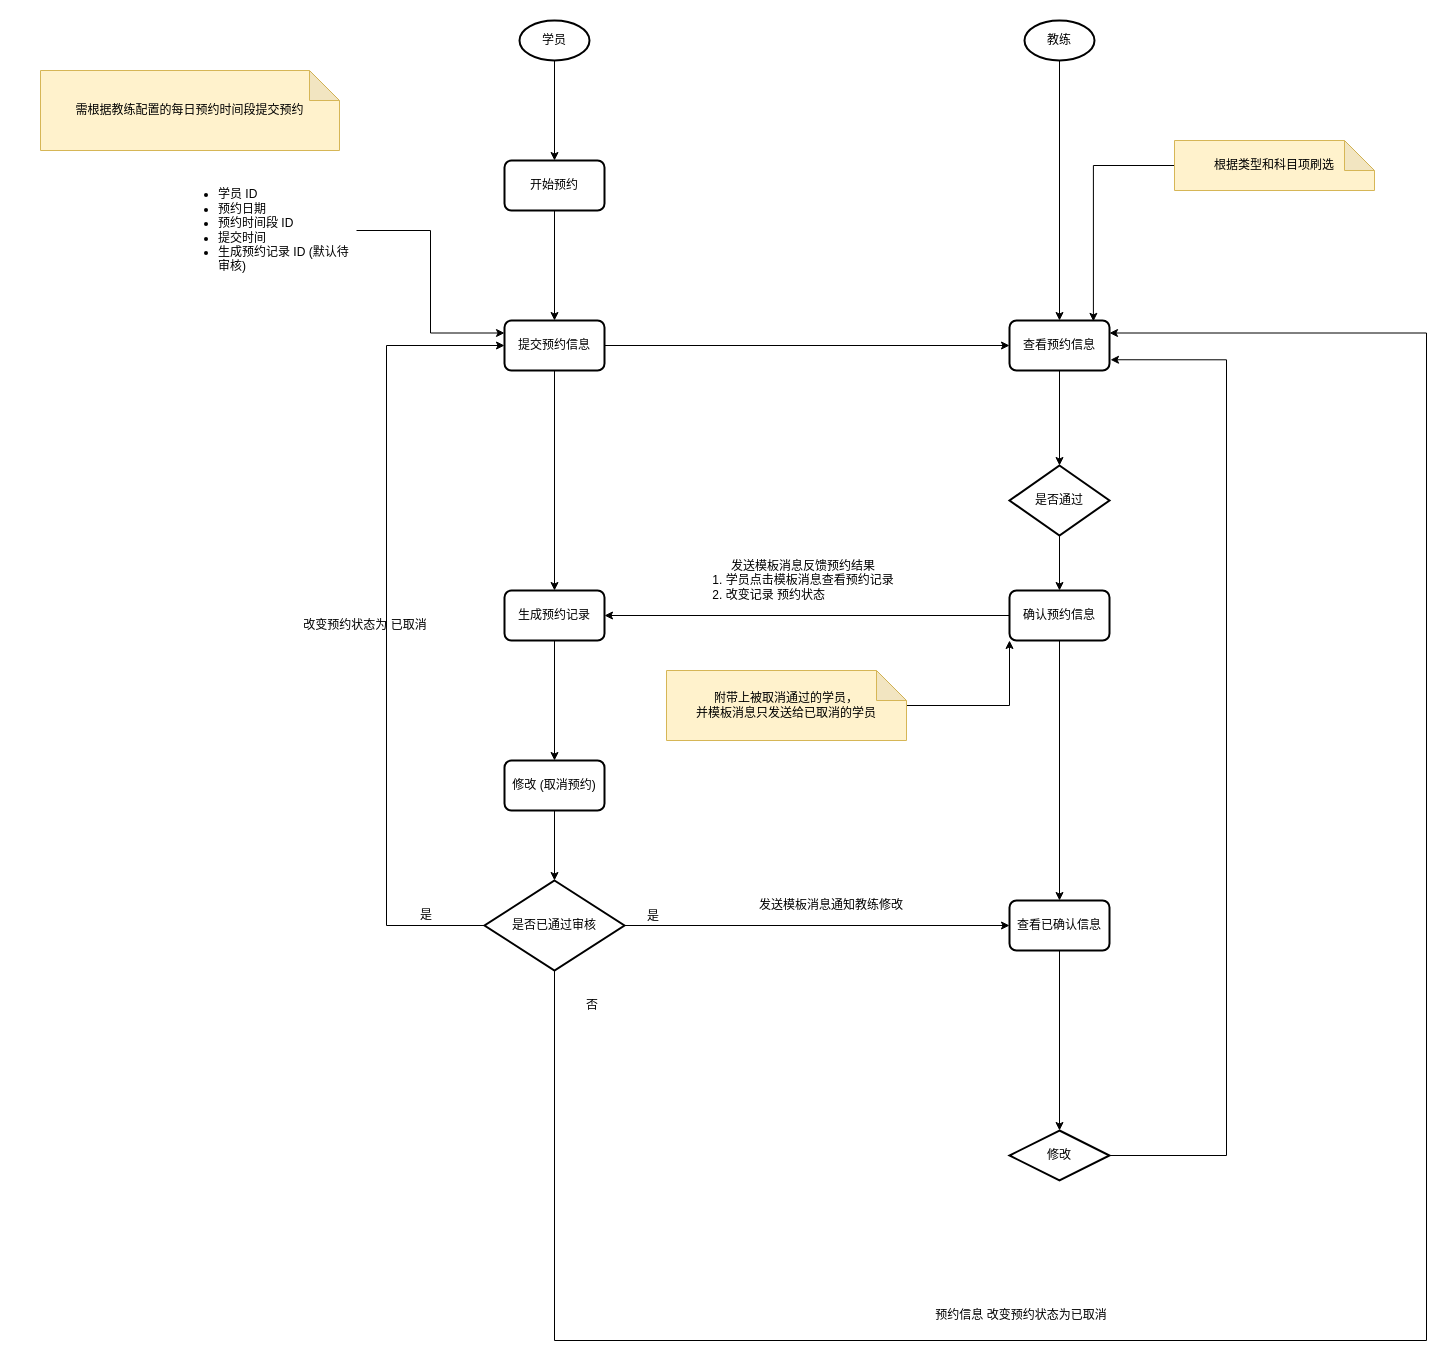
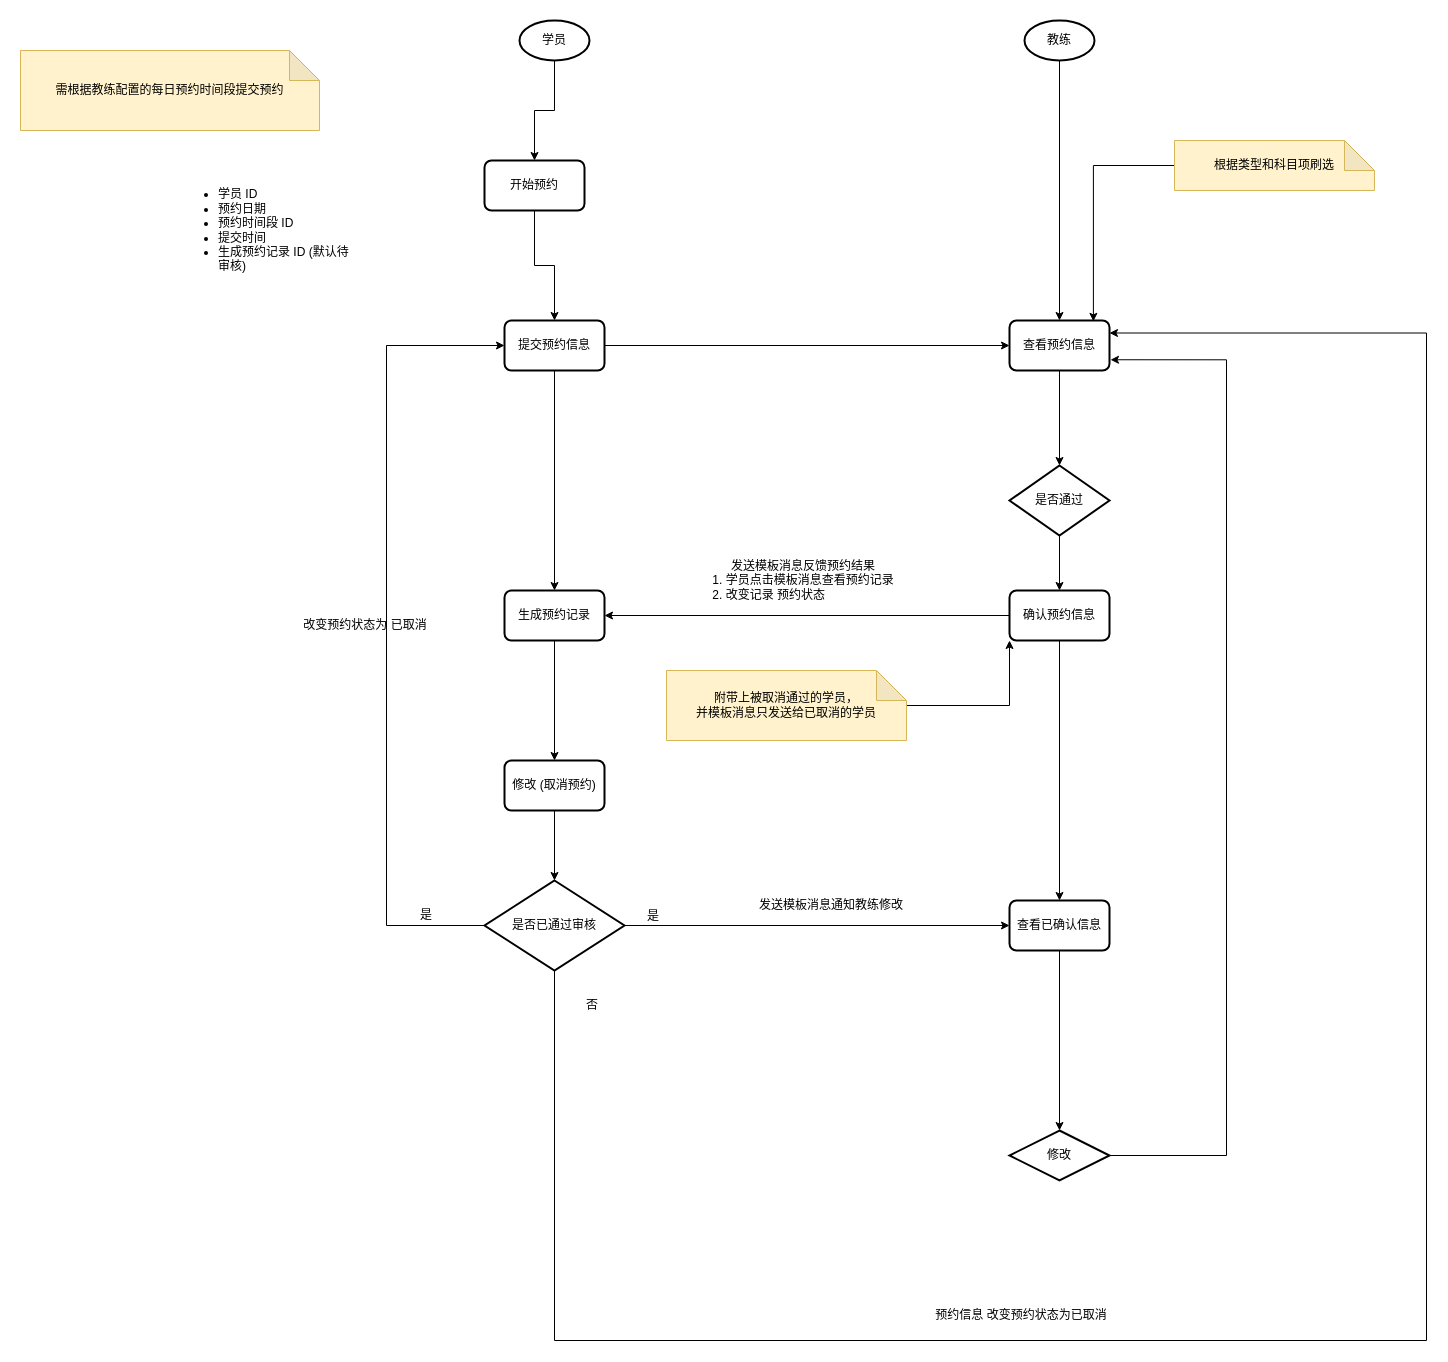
(190, 111) -> (170, 91)
(555, 186) -> (535, 186)
(431, 278) -> none
